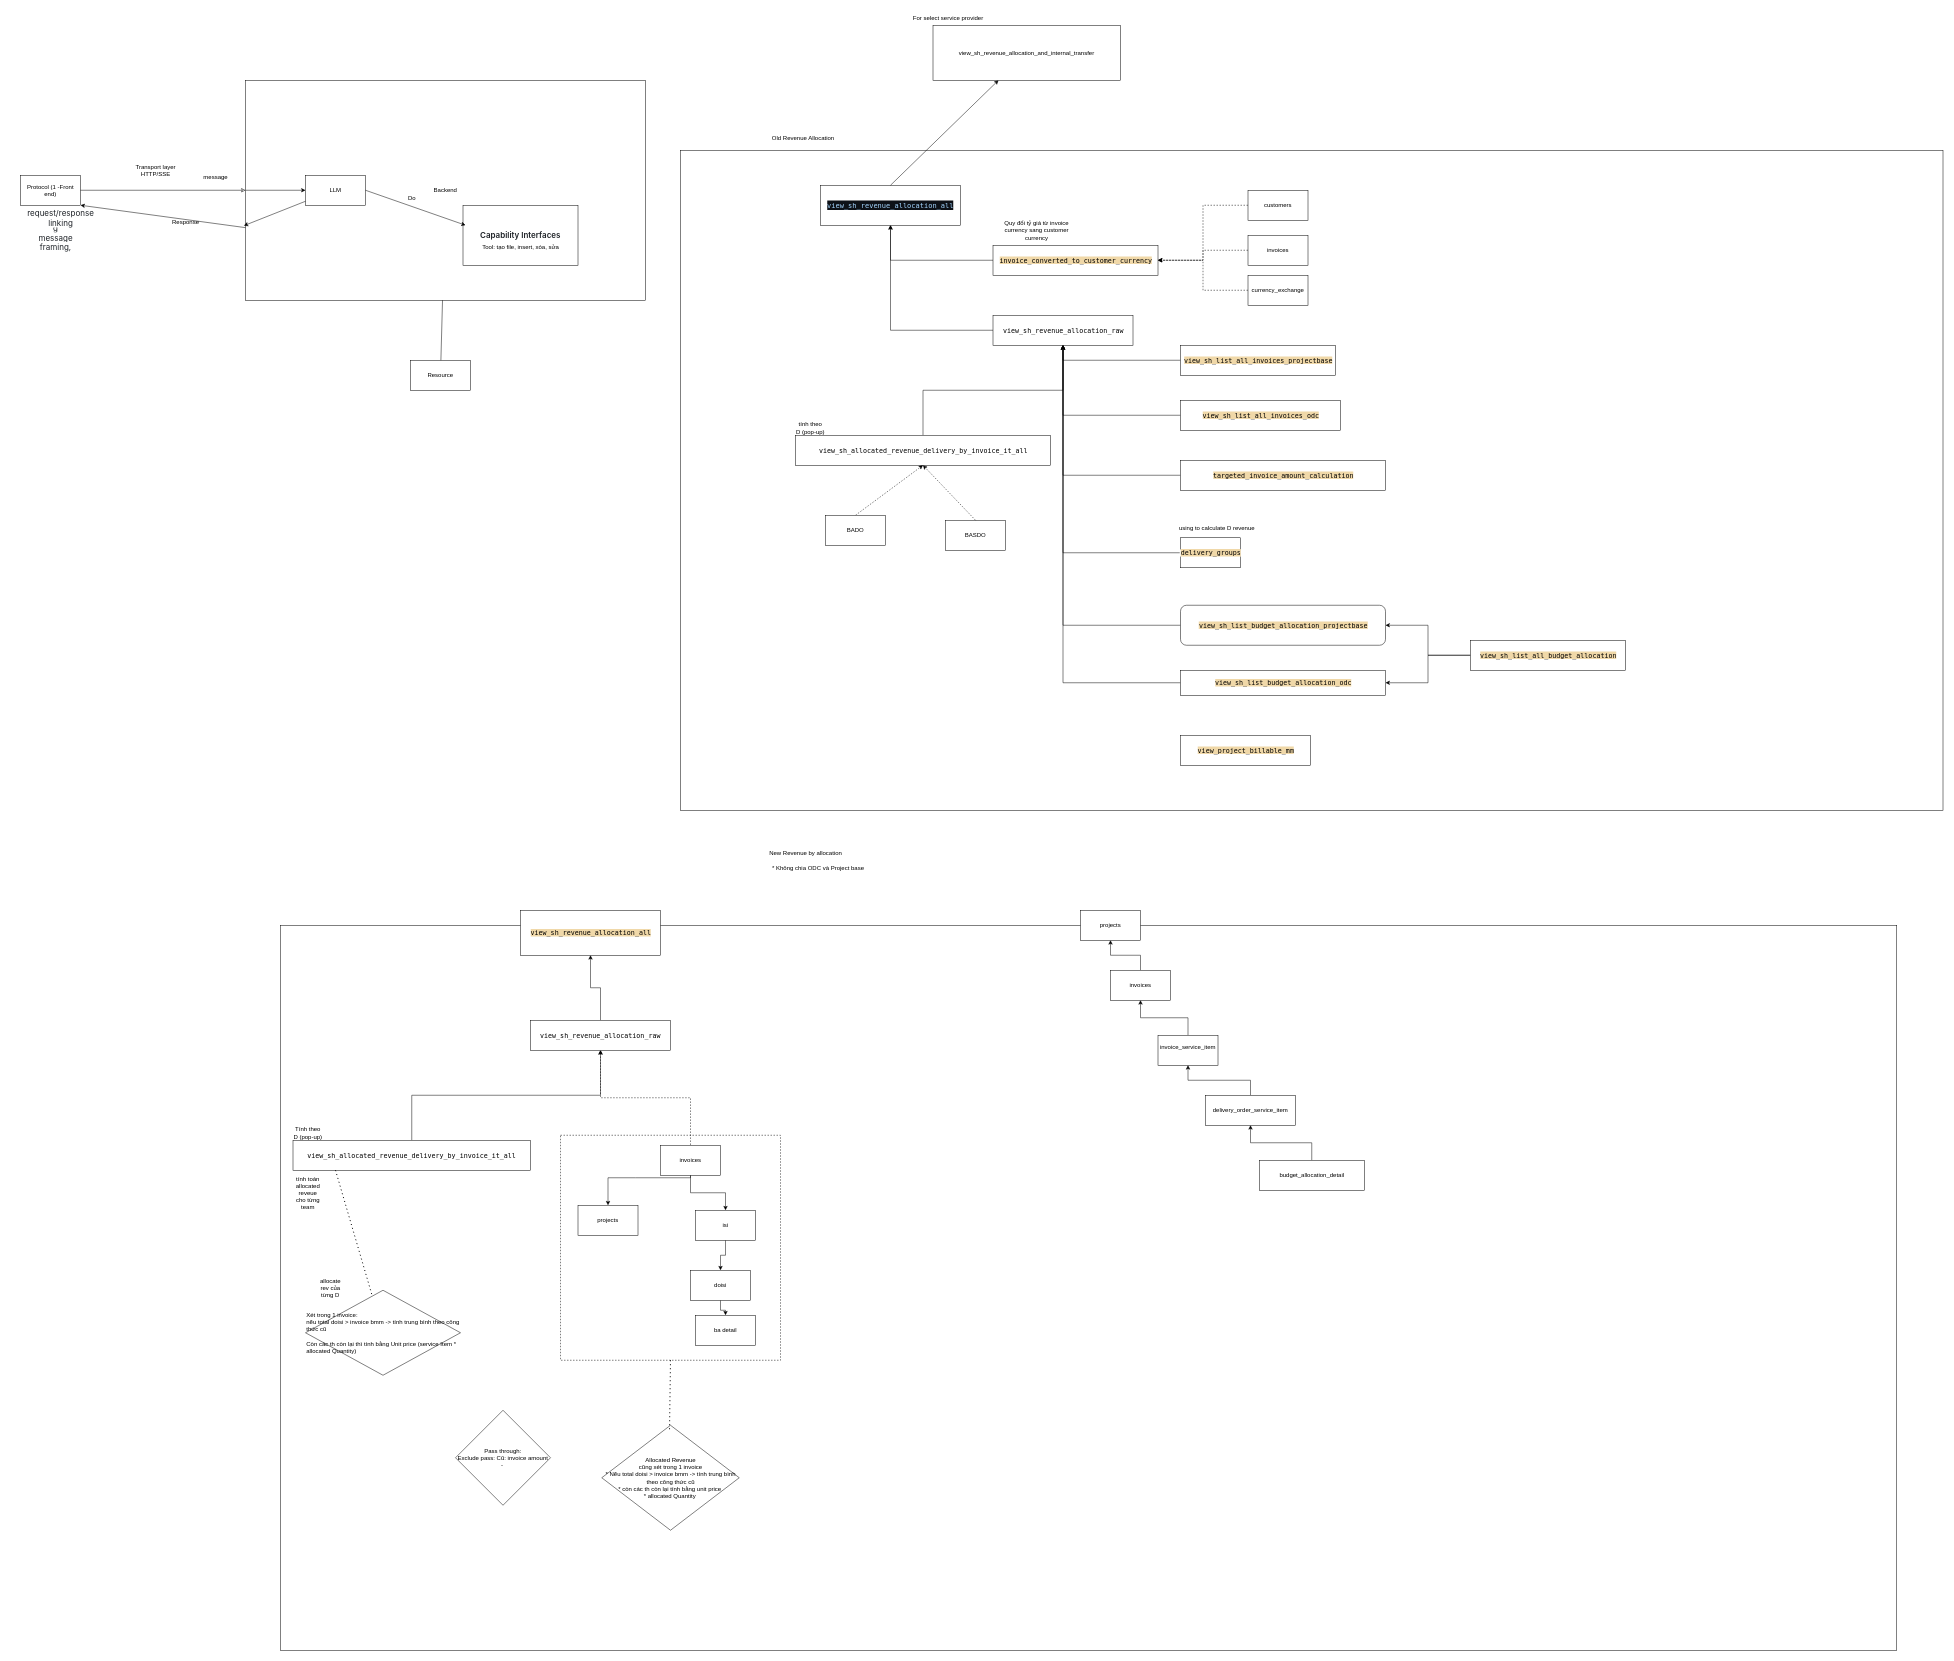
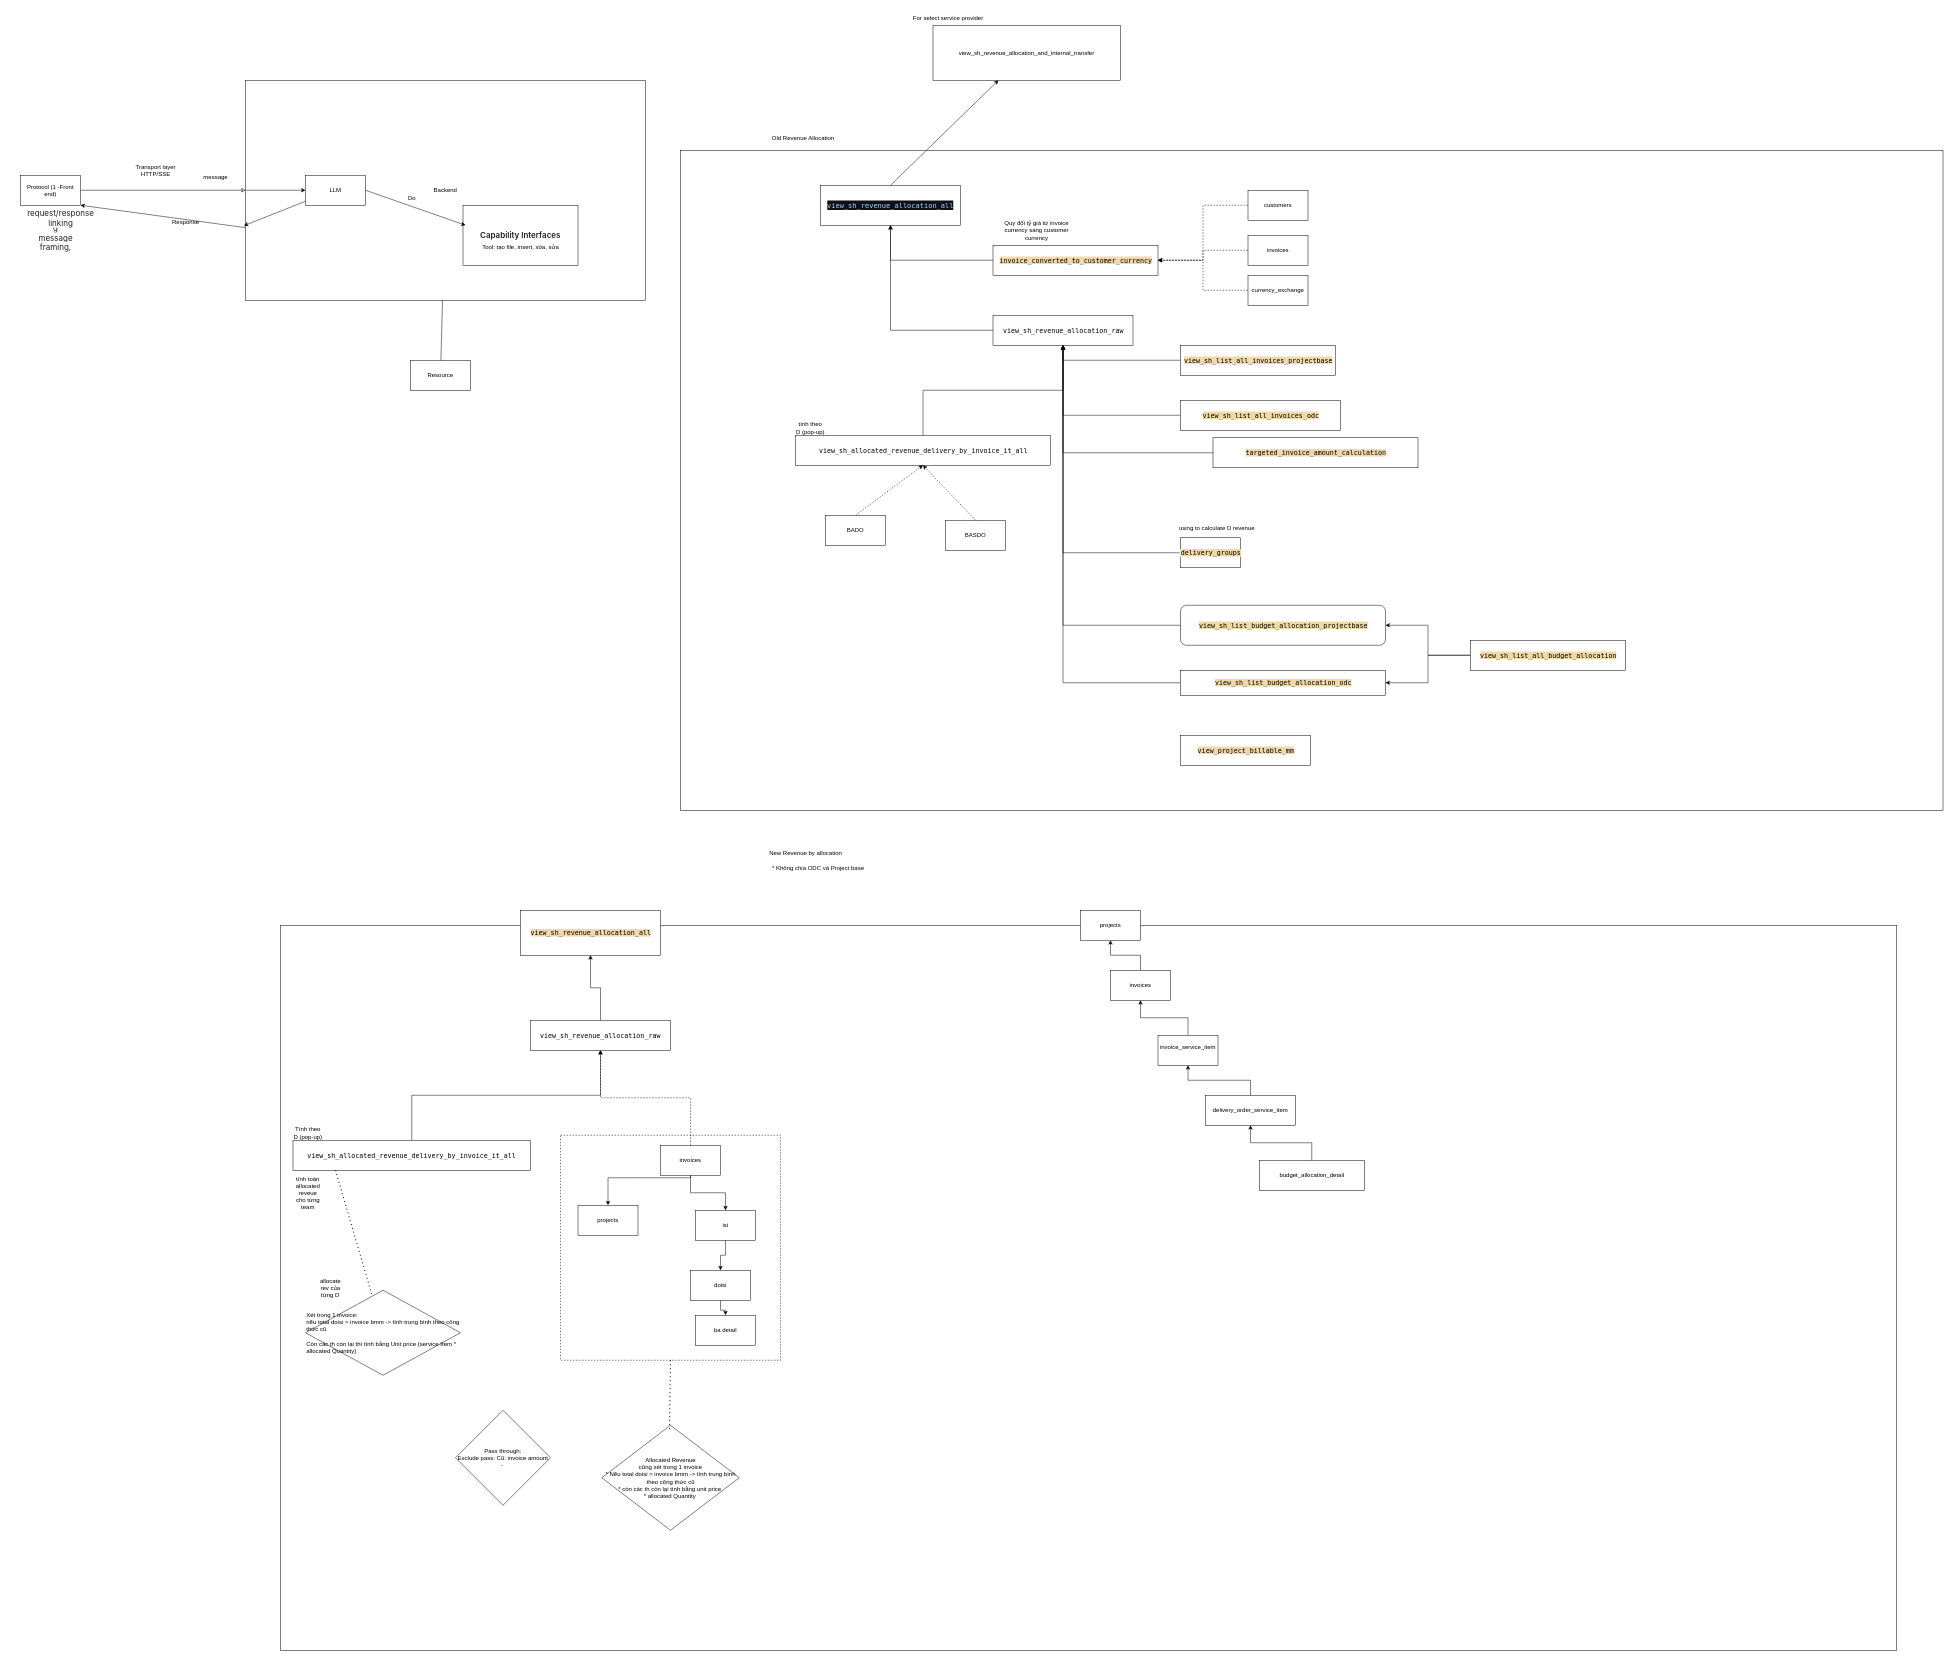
(1283, 475) -> (1315, 453)
